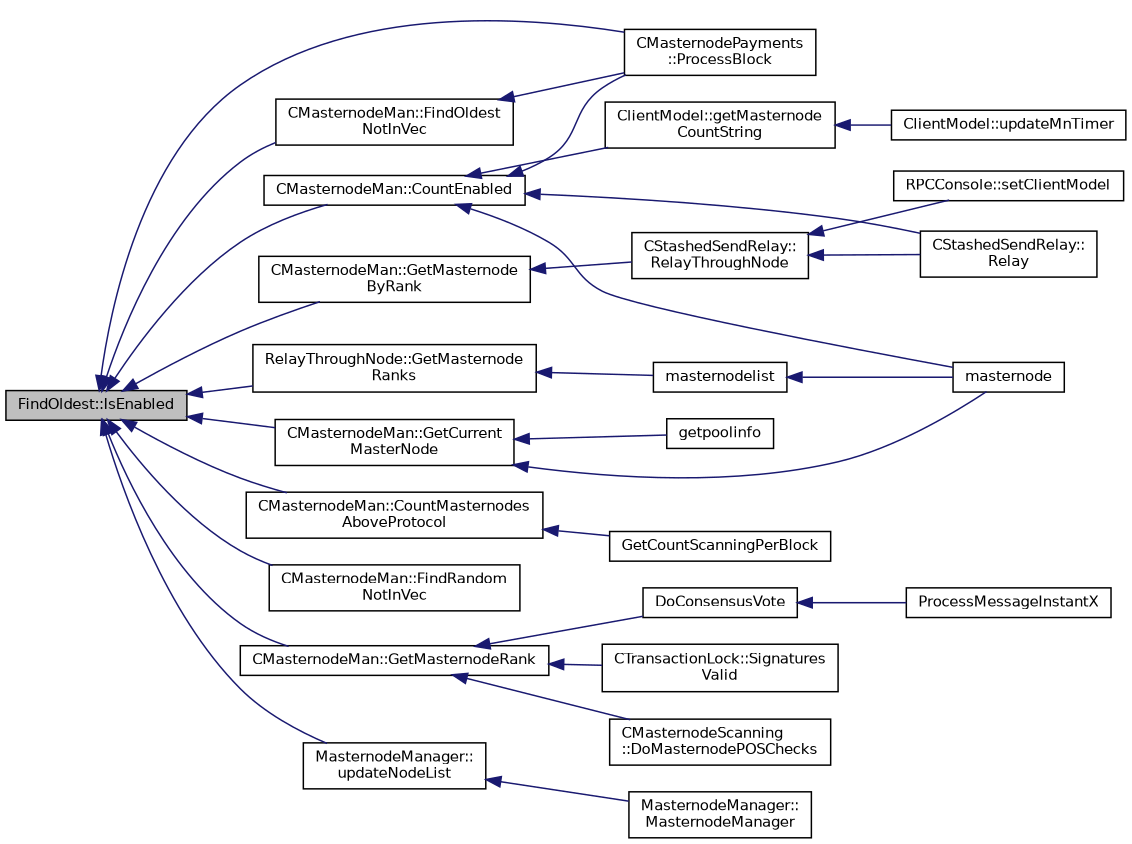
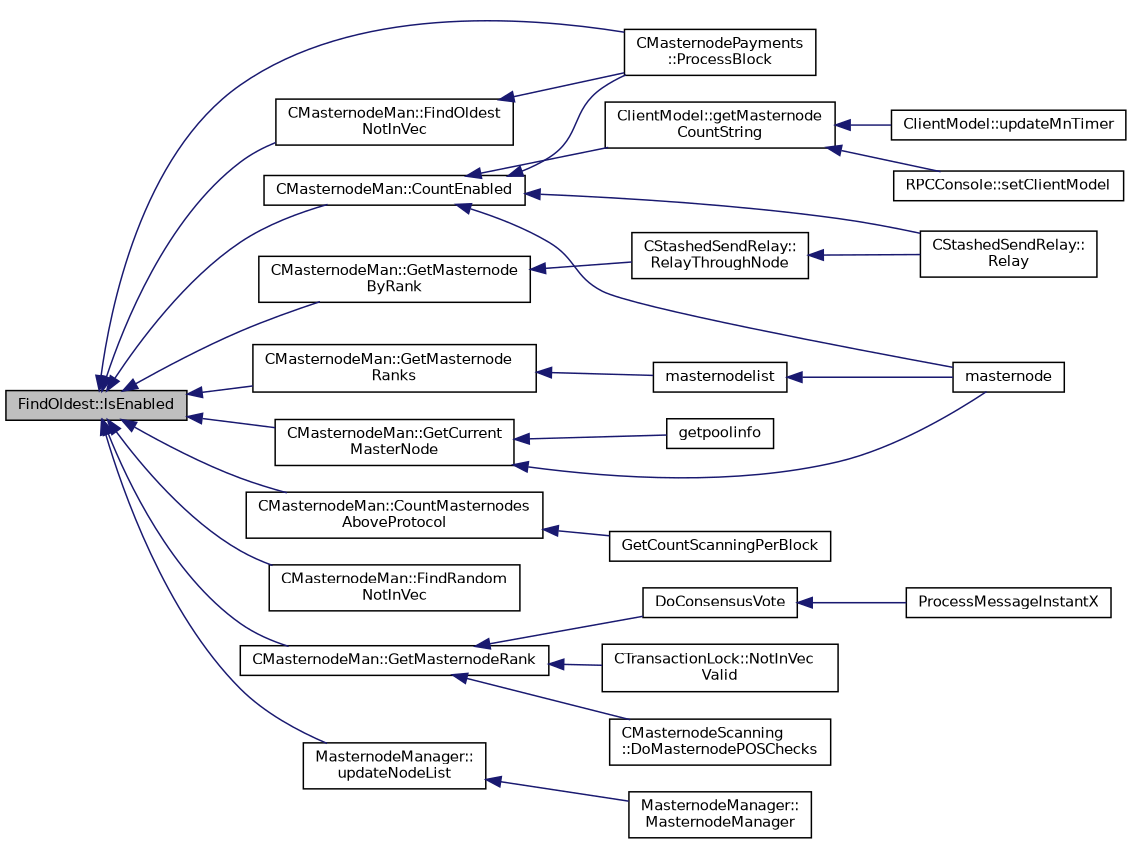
(886, 215) -> (891, 161)
(395, 368) -> (395, 368)
(720, 668) -> (720, 668)
